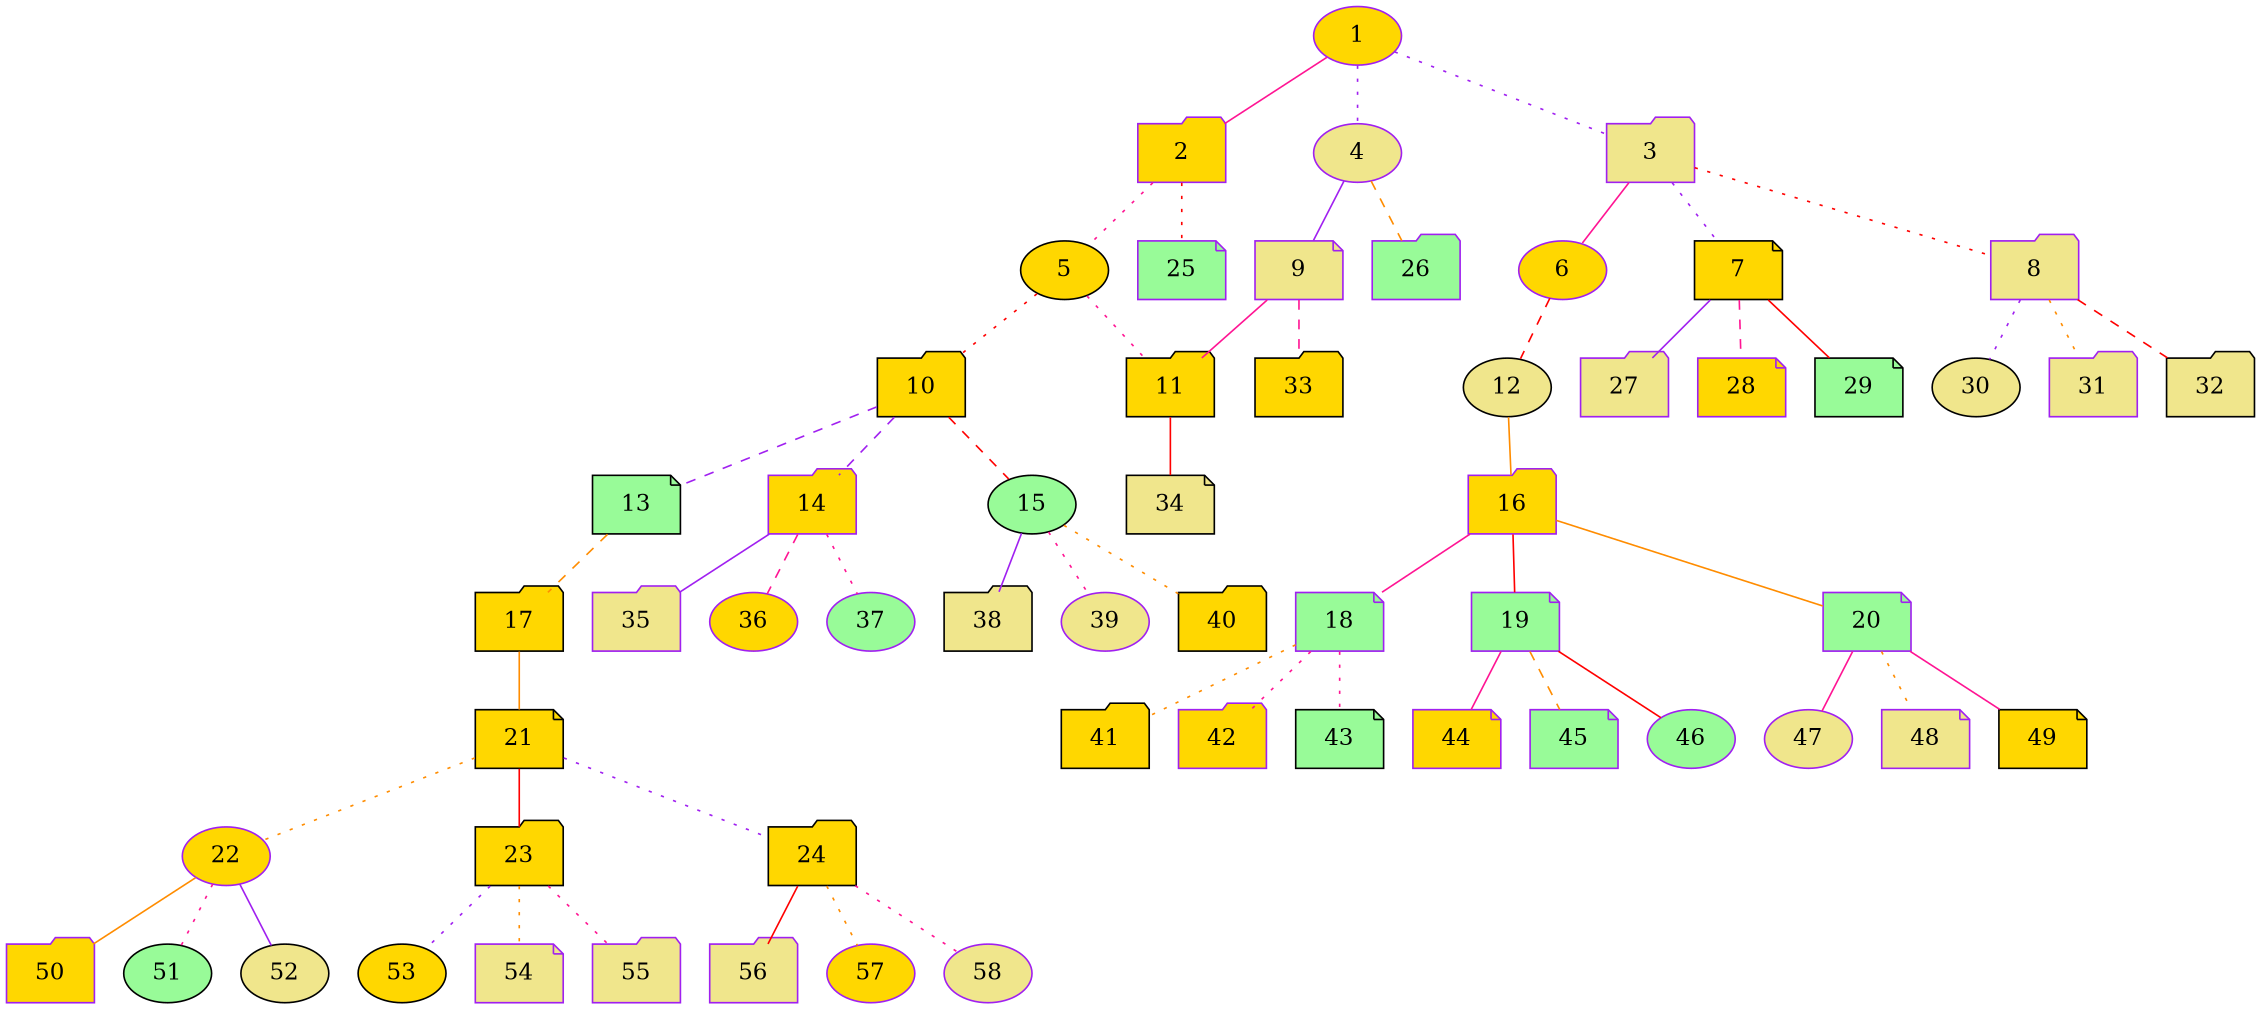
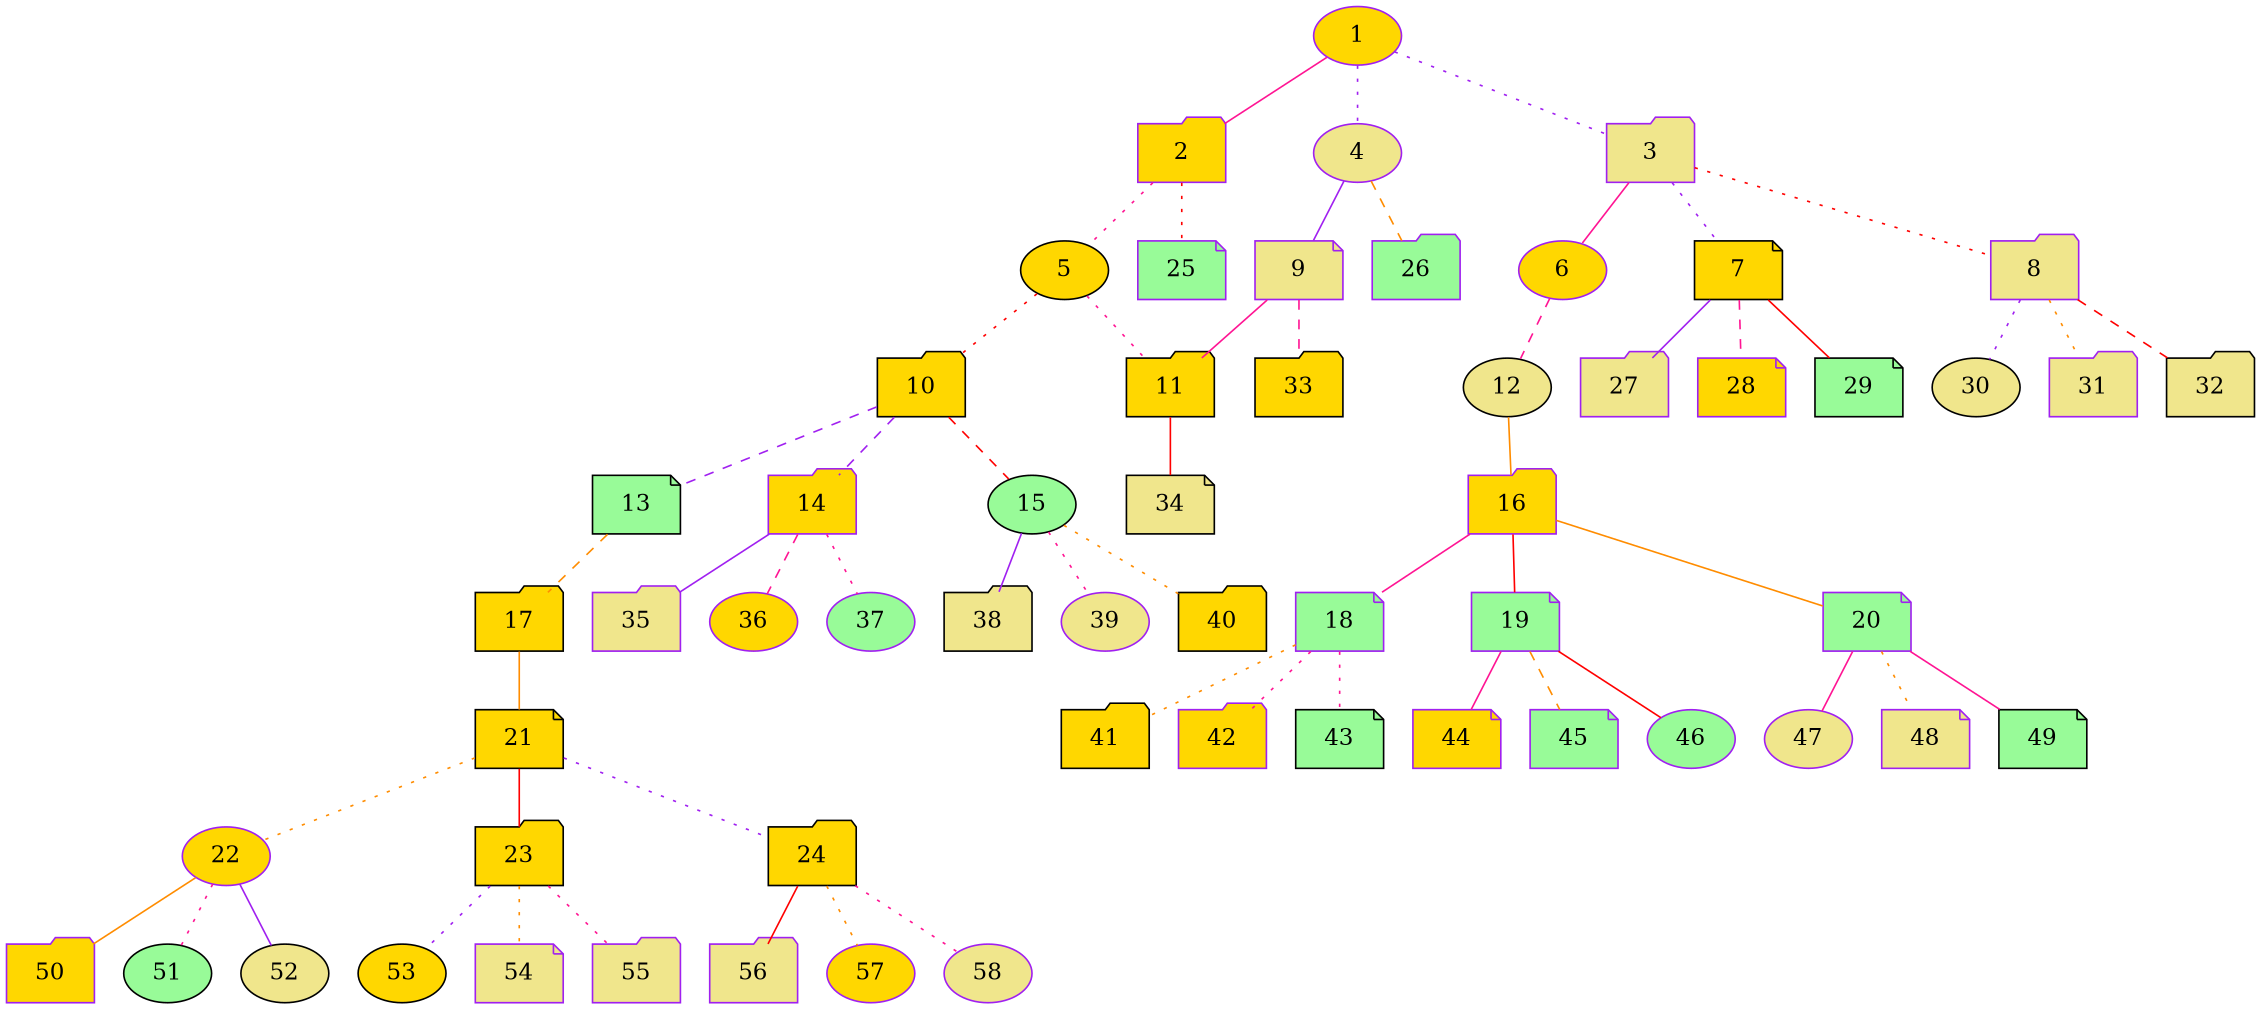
(1535, 328) -> (1535, 328)
(2043, 739) -> (2043, 739)
